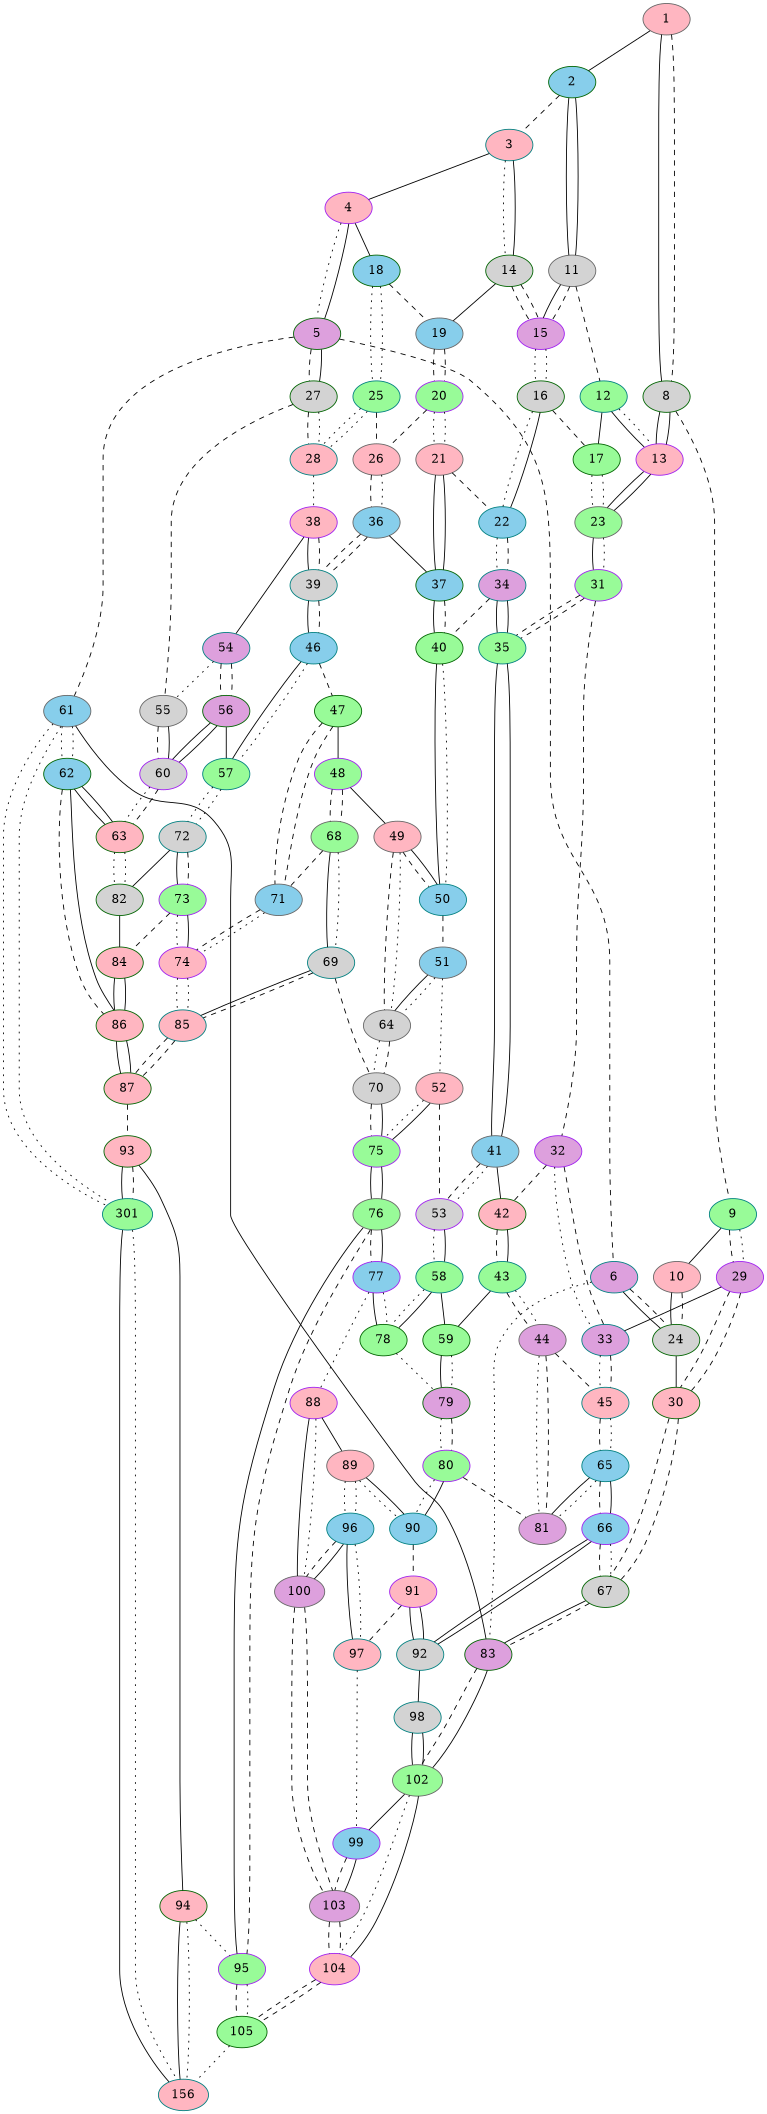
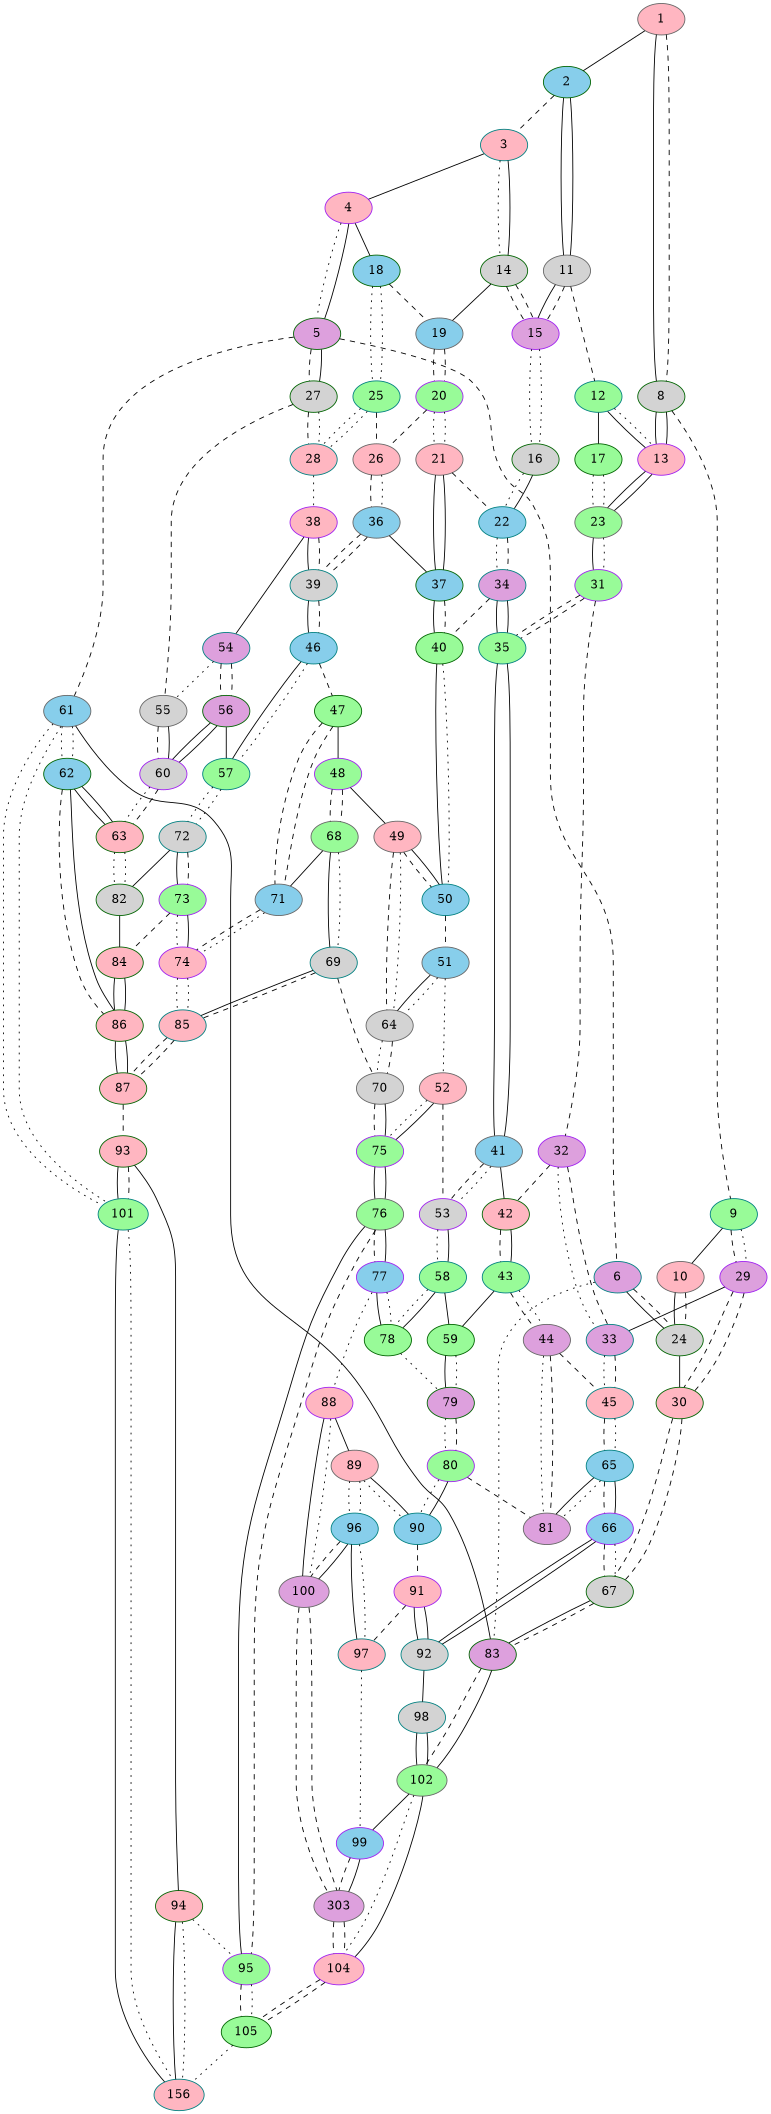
(569, 428) -> none
(307, 868) -> (307, 868)
(128, 1214) -> (123, 1214)
(335, 1906) -> (339, 1906)
